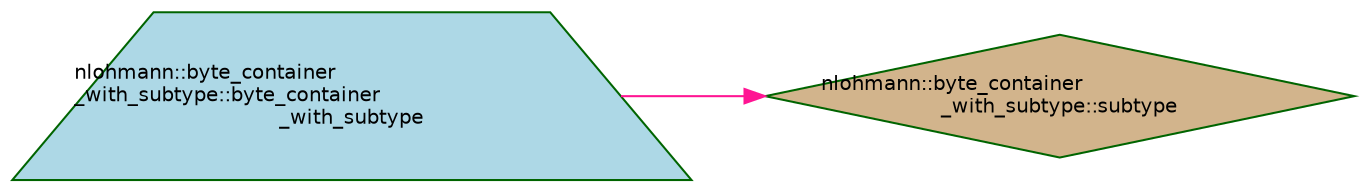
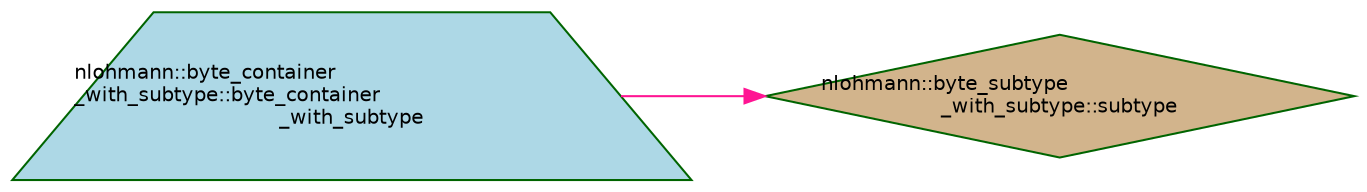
(1060, 96) -> (1060, 96)
